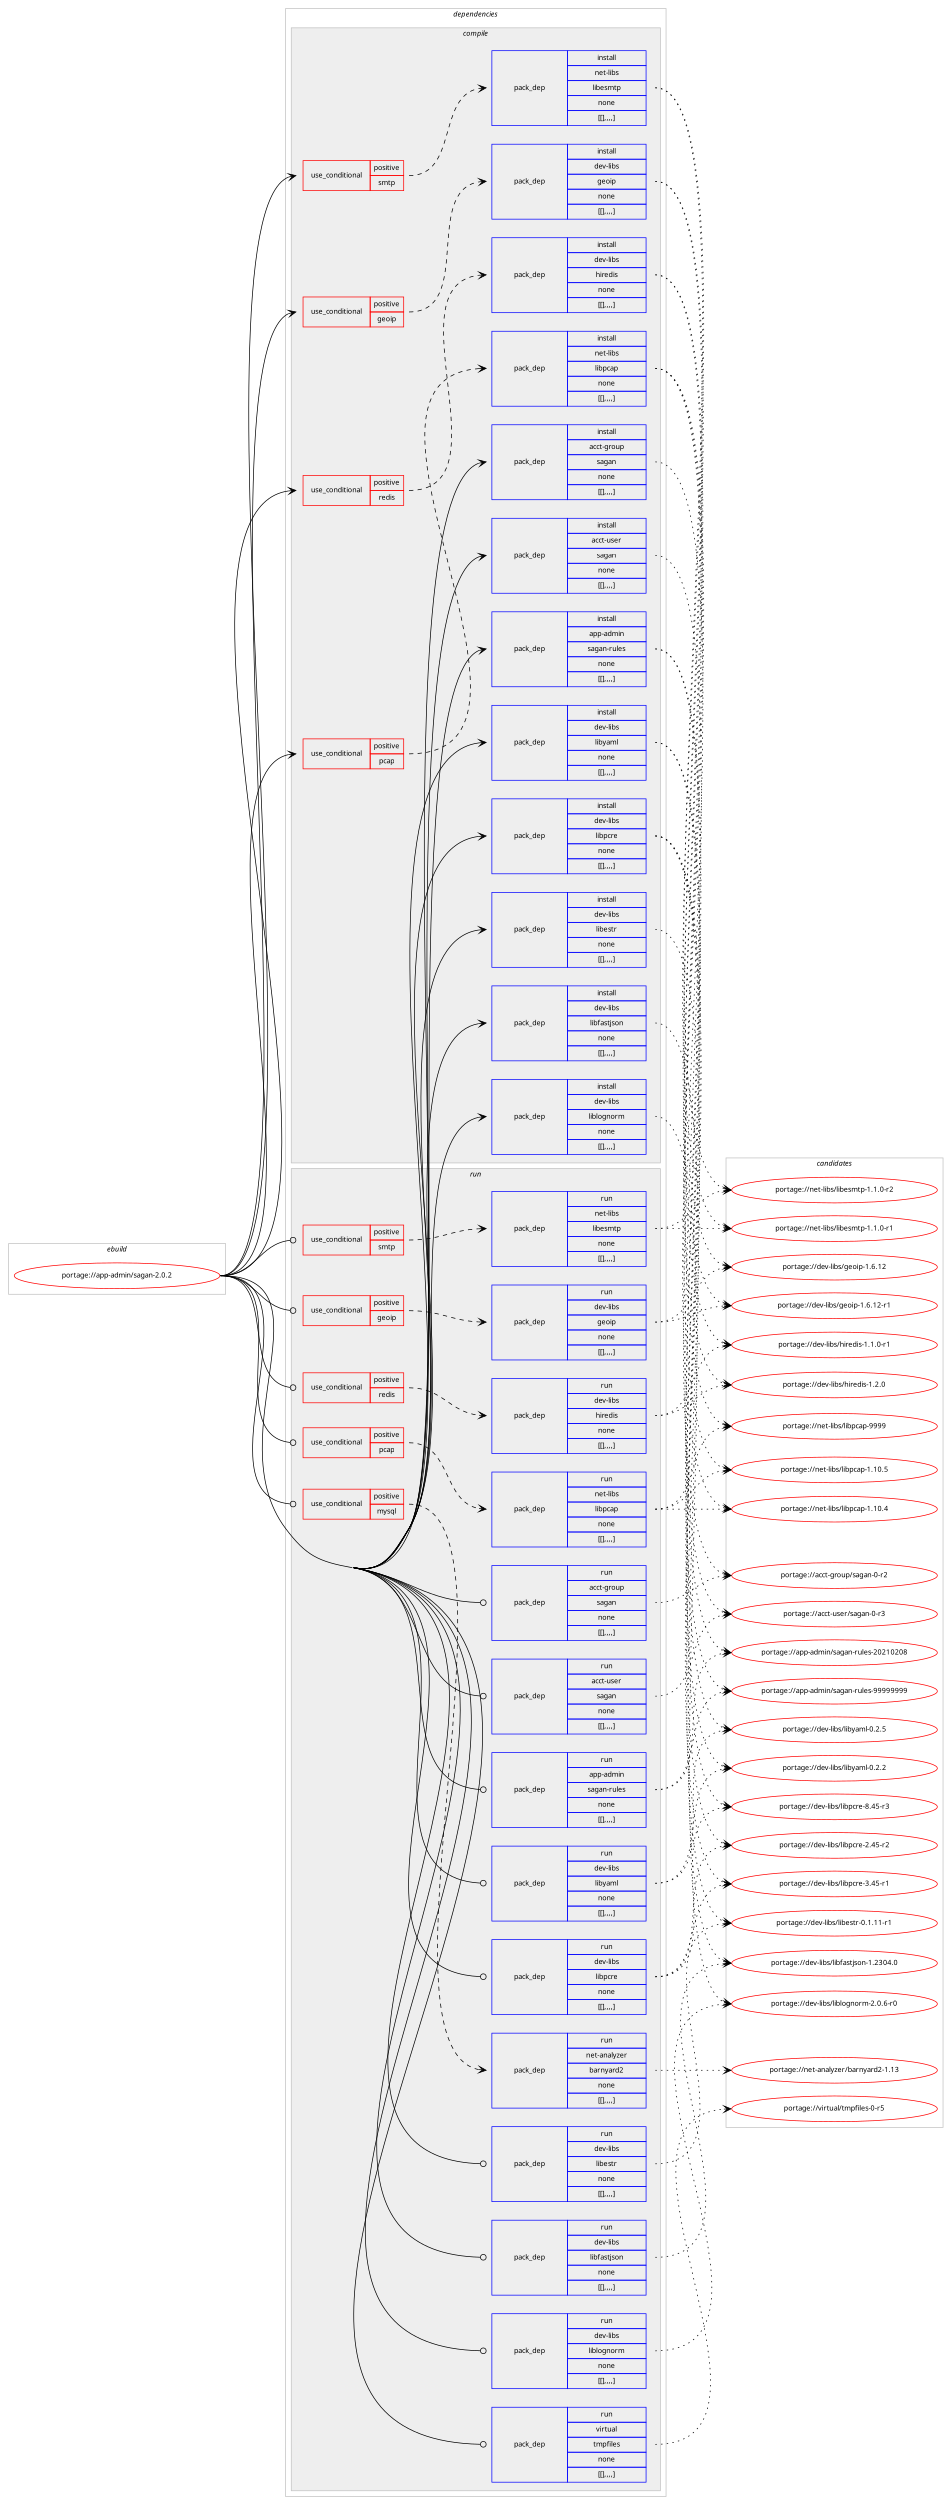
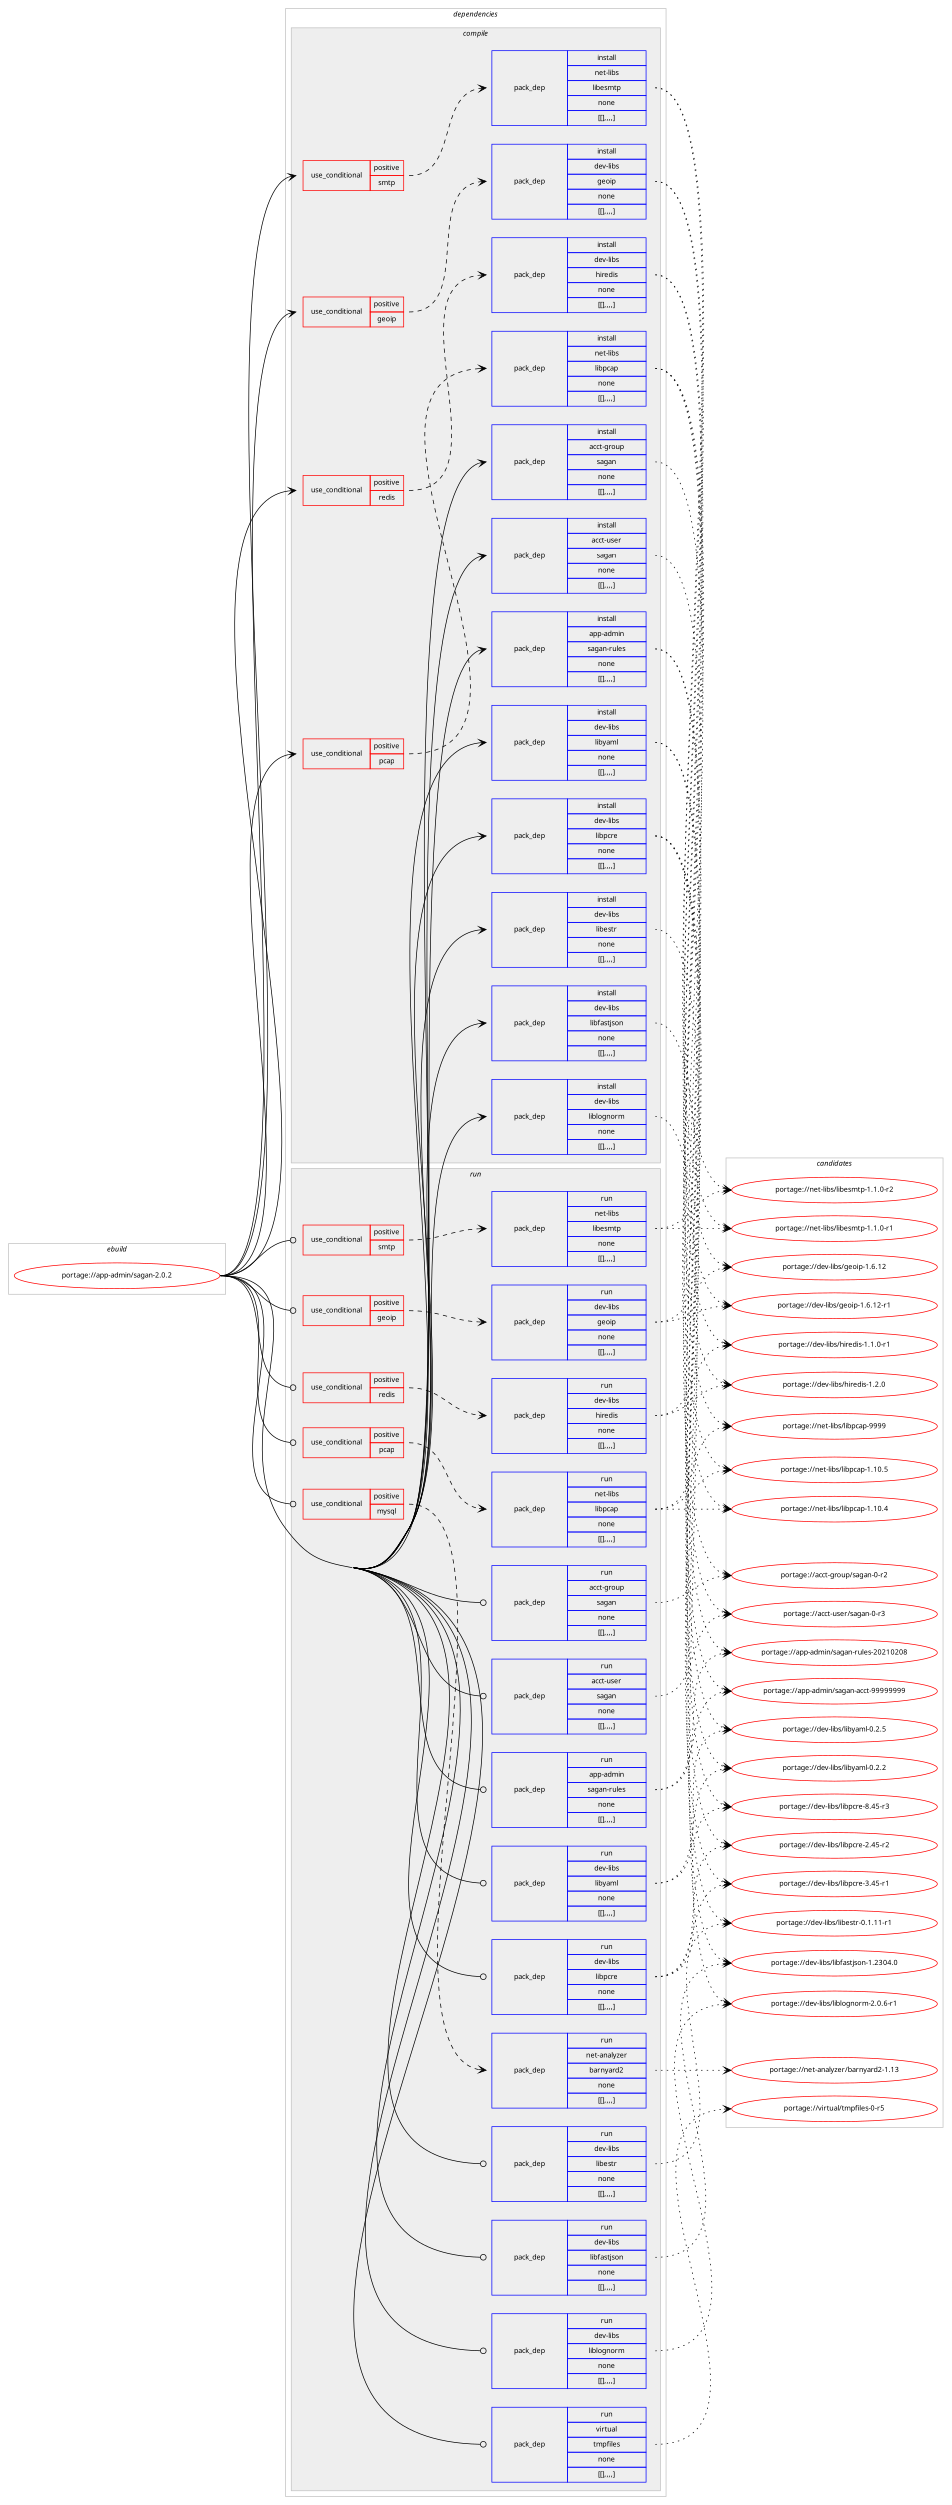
(835, 1691) -> (835, 1691)
(835, 2004) -> (835, 2004)
